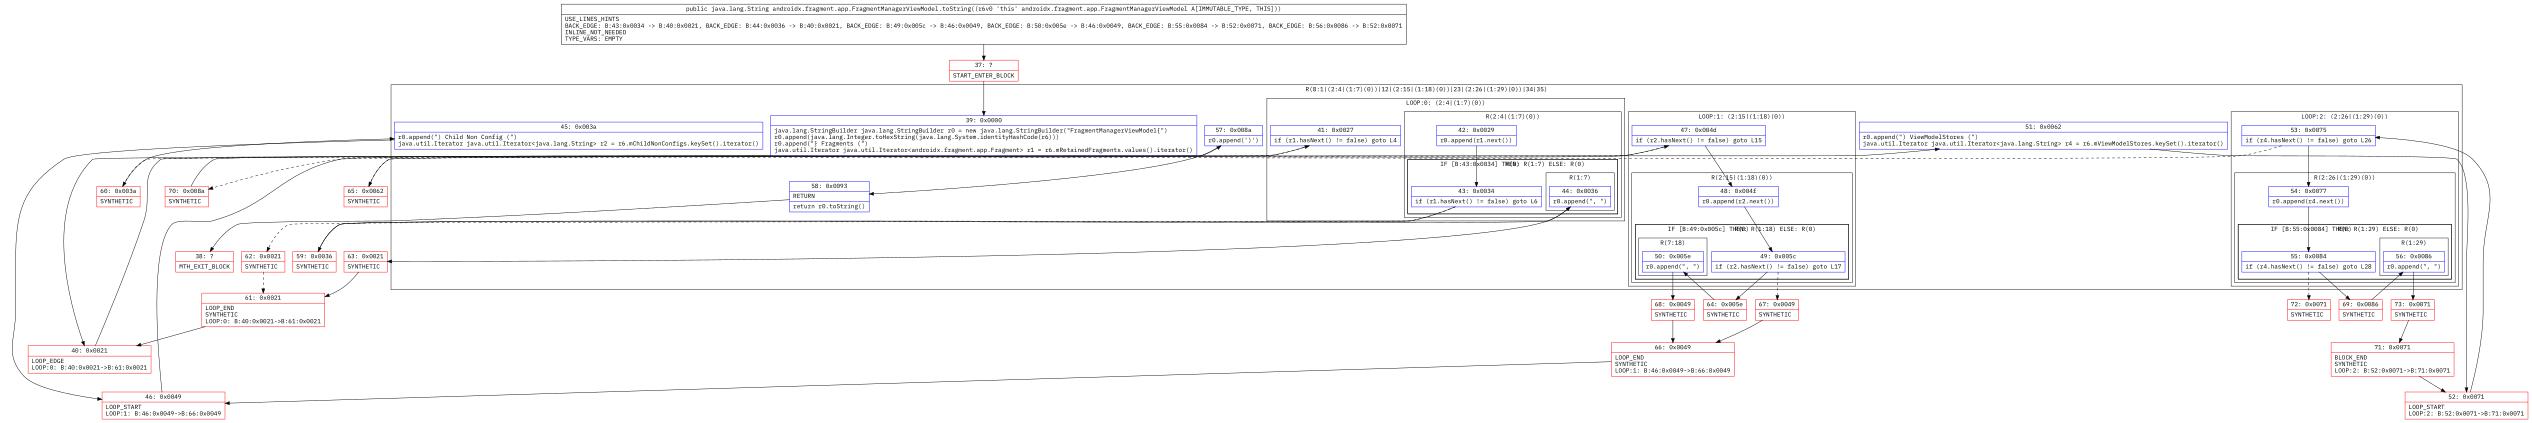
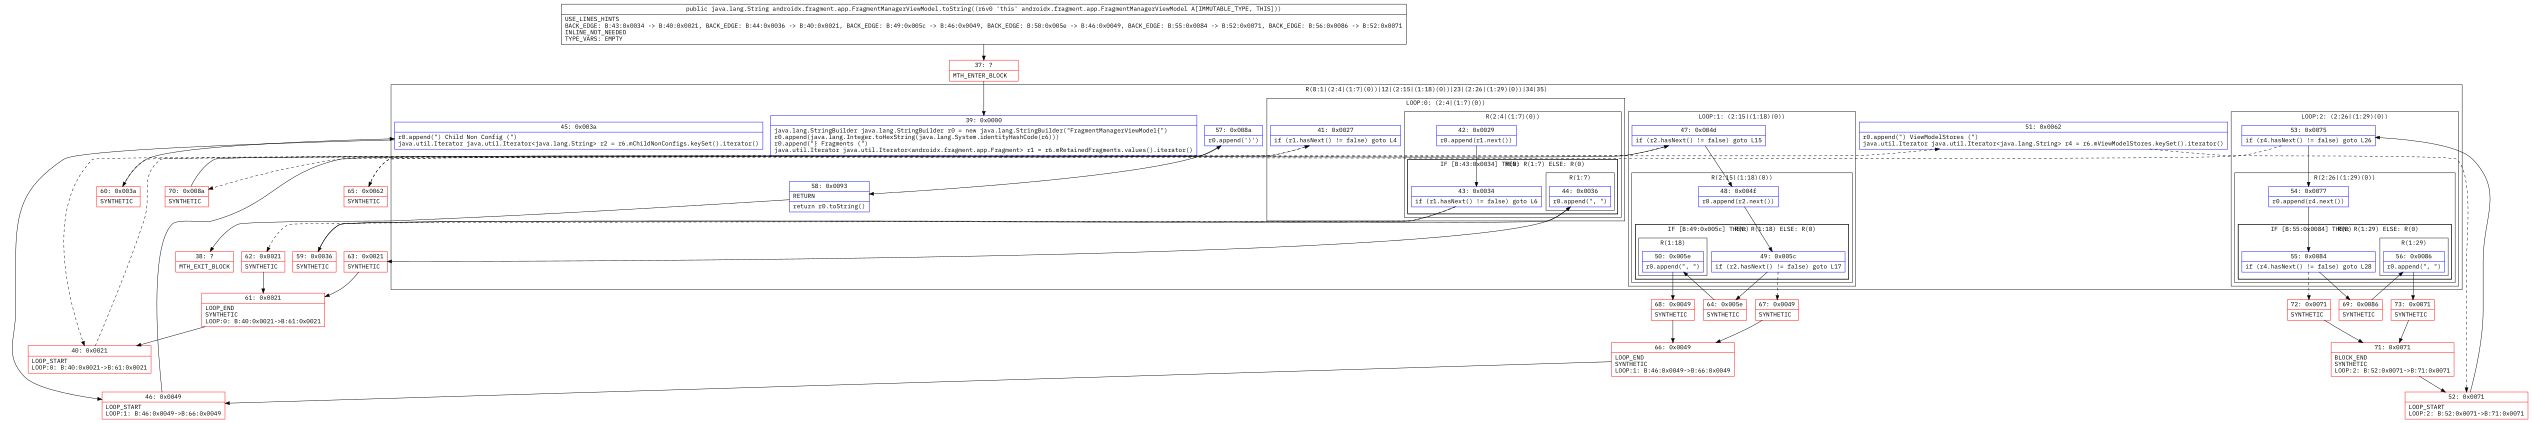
(984, 76) -> (980, 76)
(633, 156) -> (633, 156)
(1145, 156) -> (1145, 156)
(2418, 157) -> (2418, 157)
(140, 158) -> (140, 158)
(1673, 243) -> (1673, 243)
(263, 280) -> (263, 280)
none -> (2342, 331)
(48, 361) -> (50, 361)
